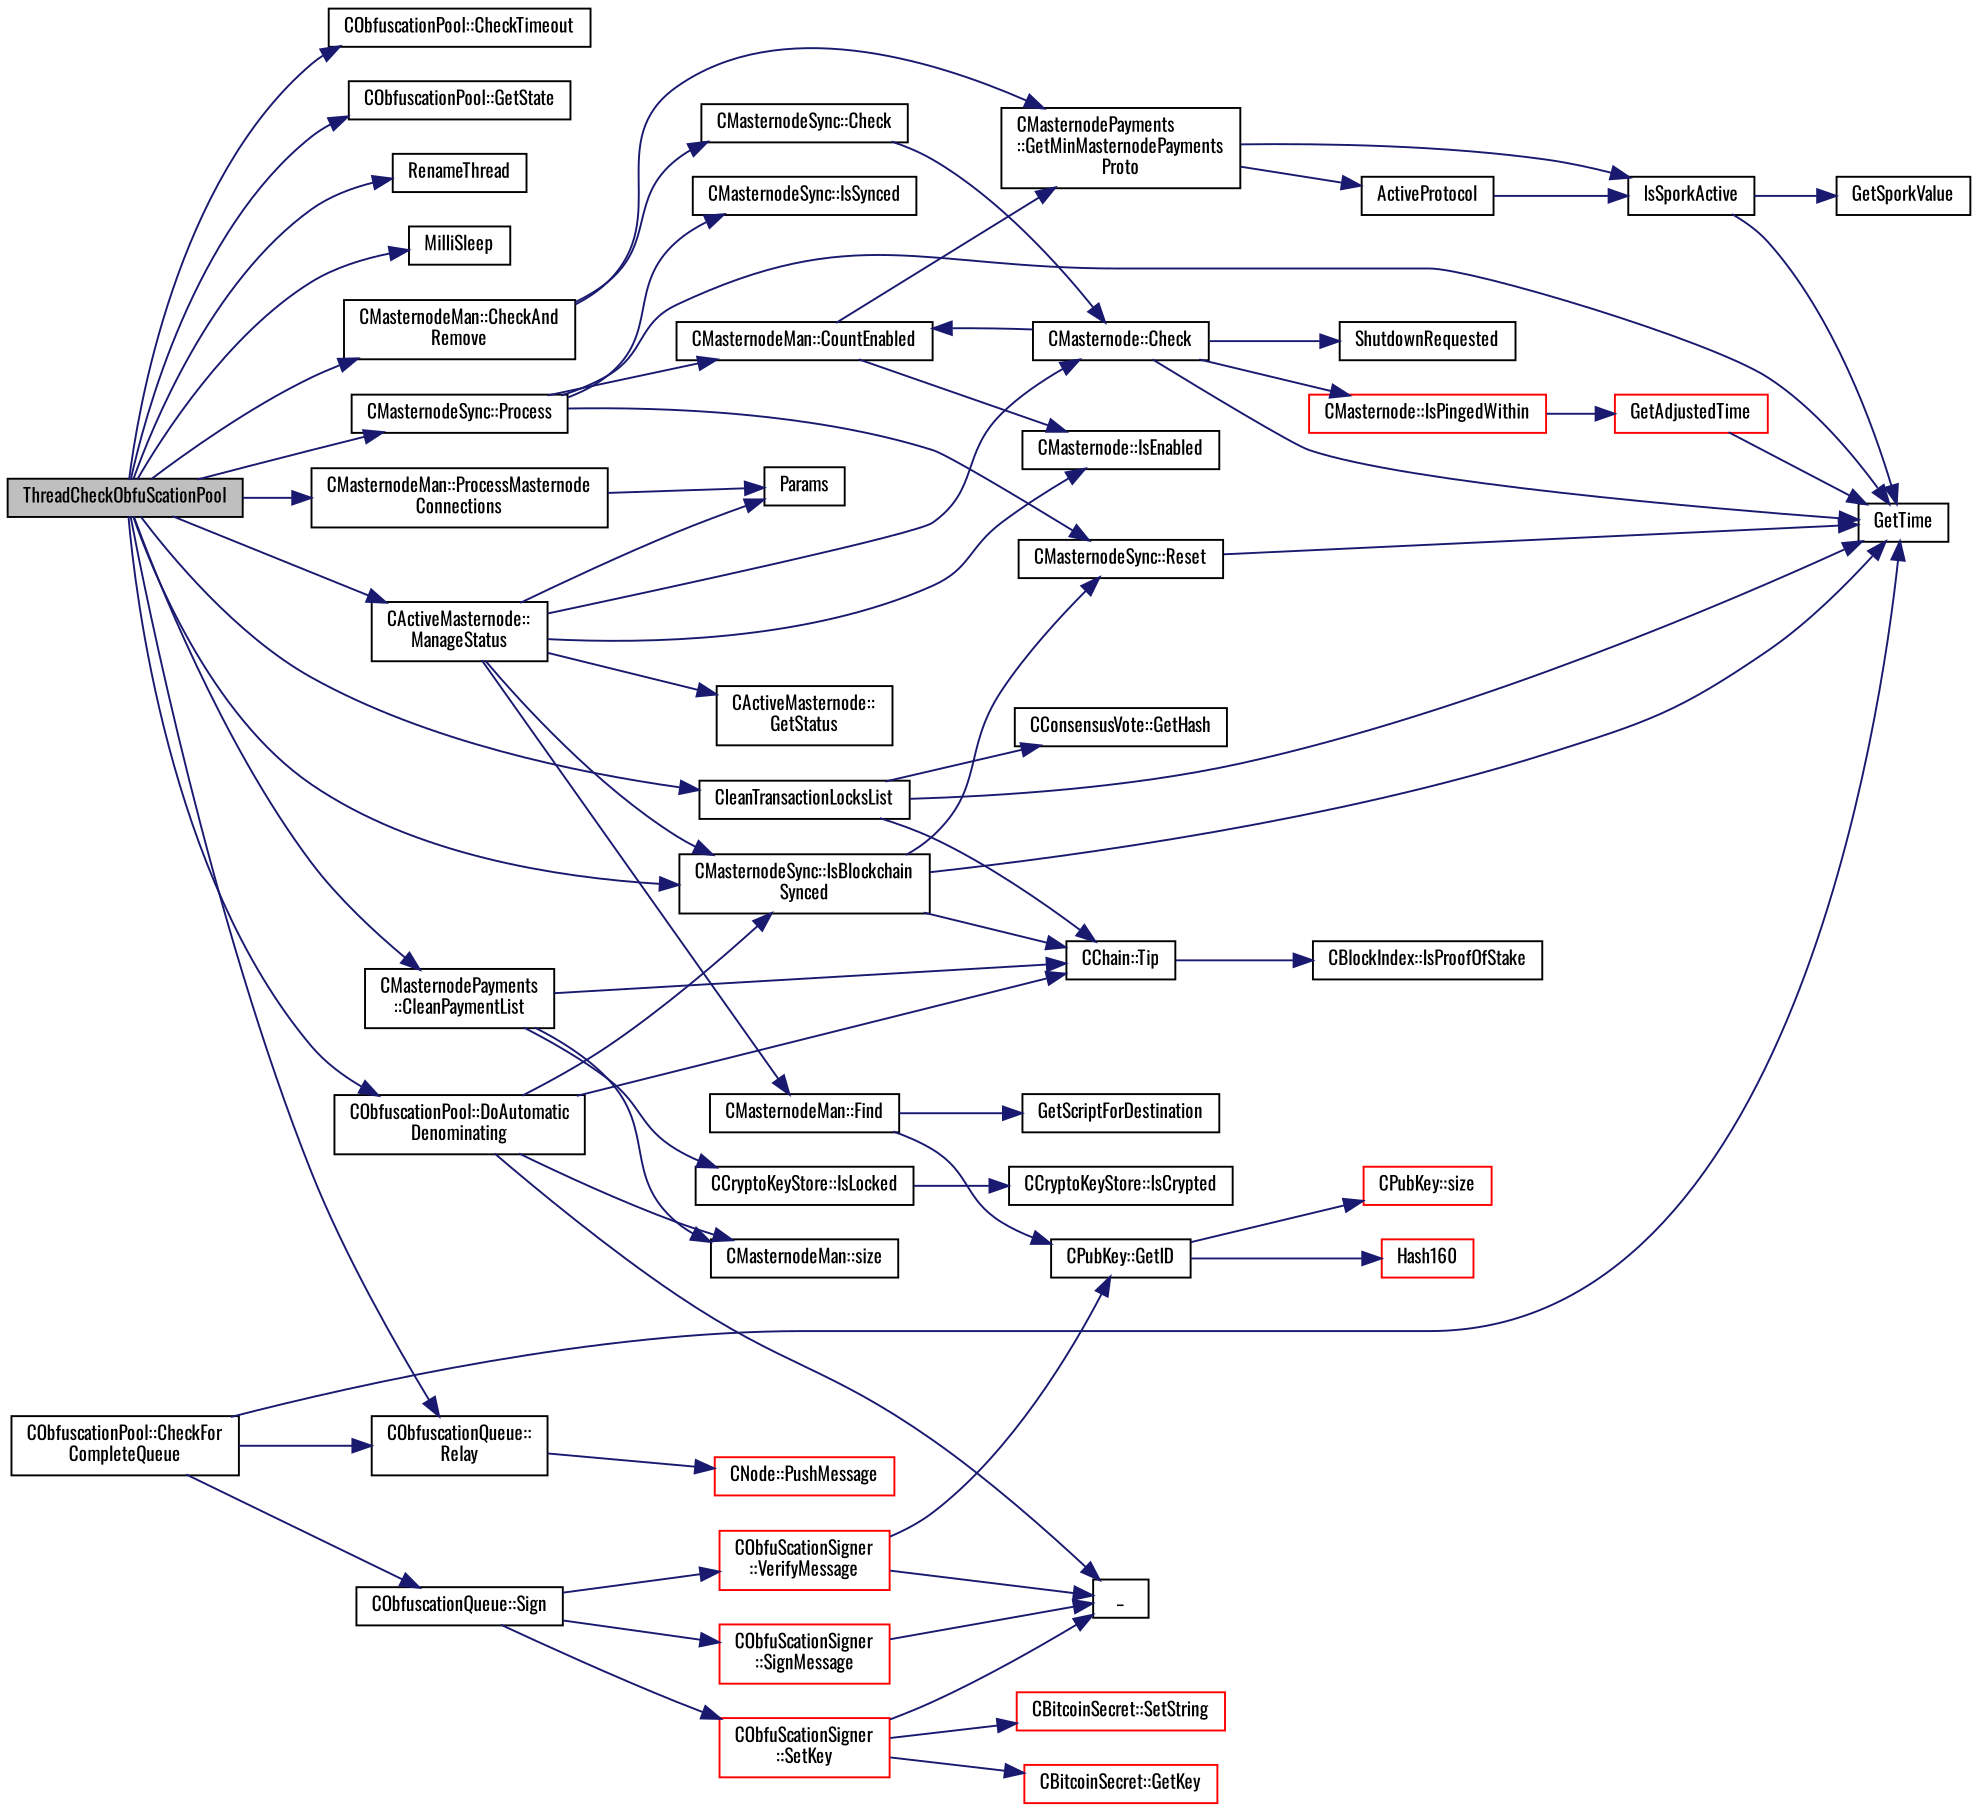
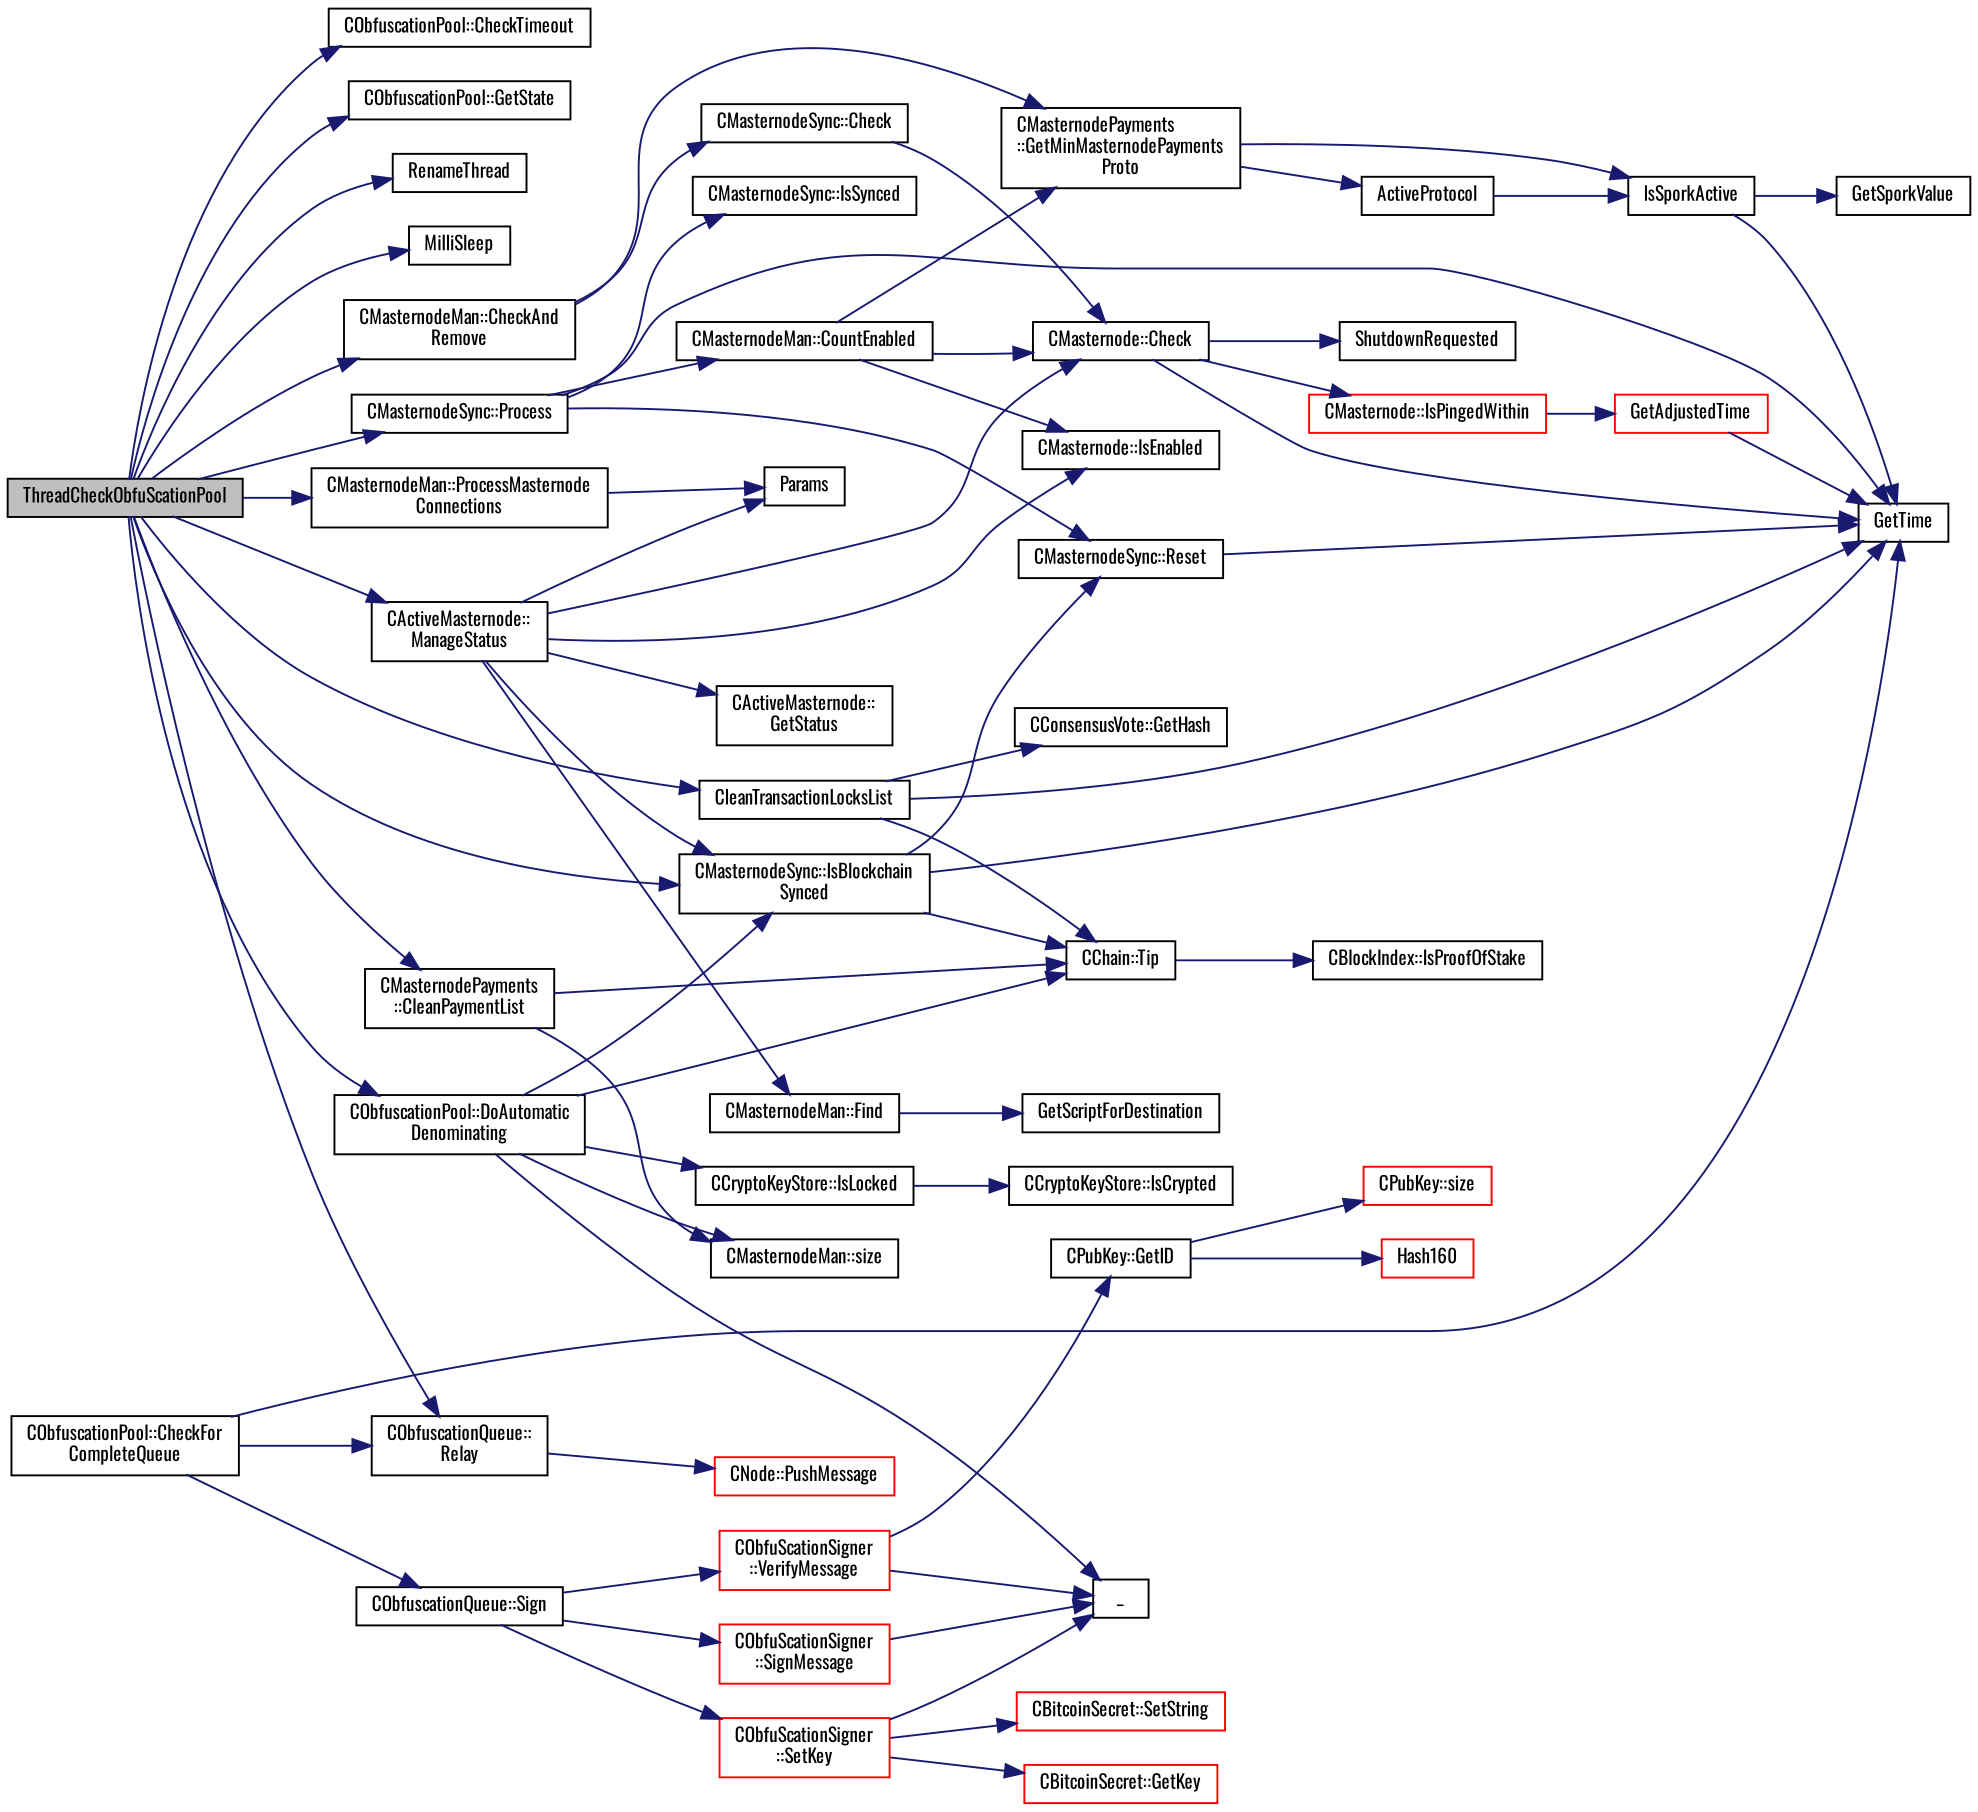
(993, 328) -> (973, 354)
(645, 1122) -> (629, 1155)
(957, 1171) -> none
